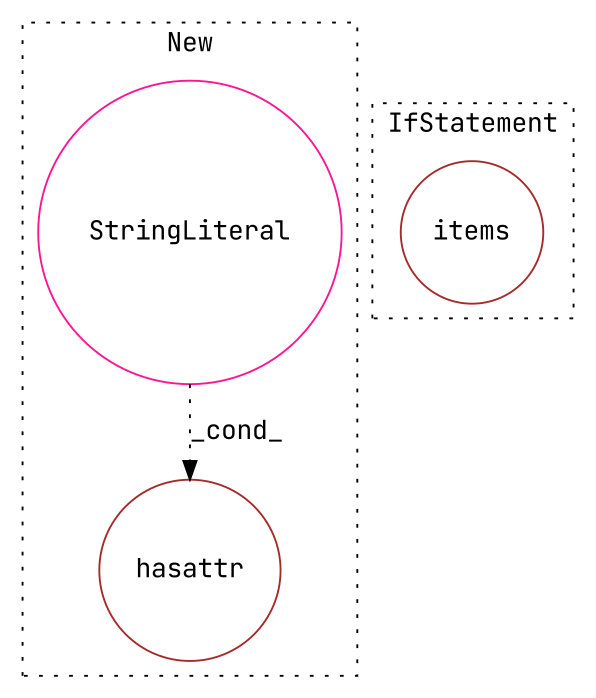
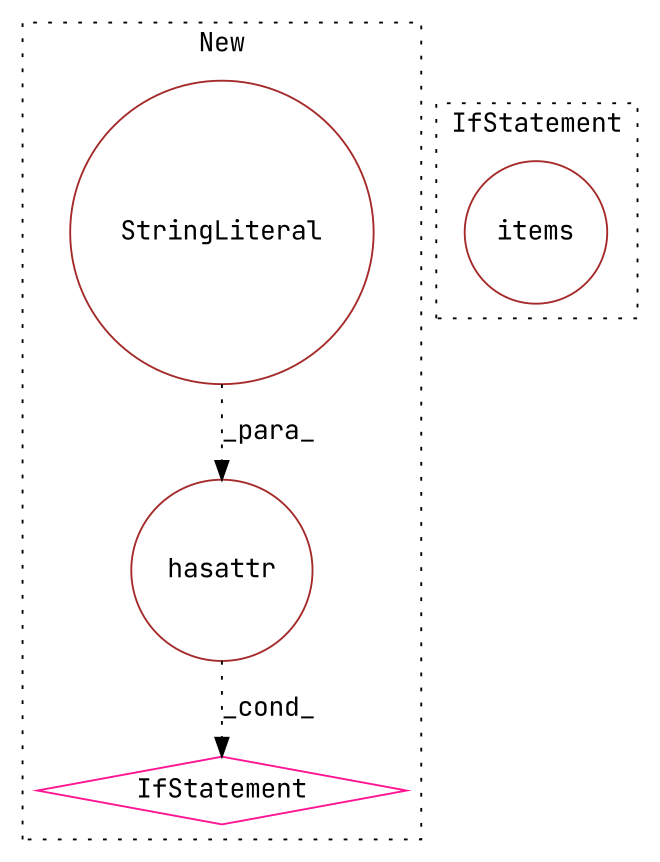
(190, 232) -> (222, 232)
(237, 432) -> (269, 432)
none -> (222, 791)
